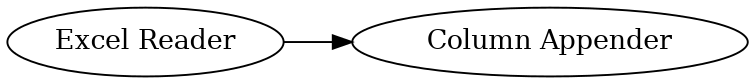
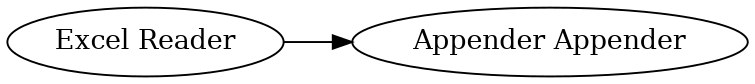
(550, 42) -> (550, 42)
